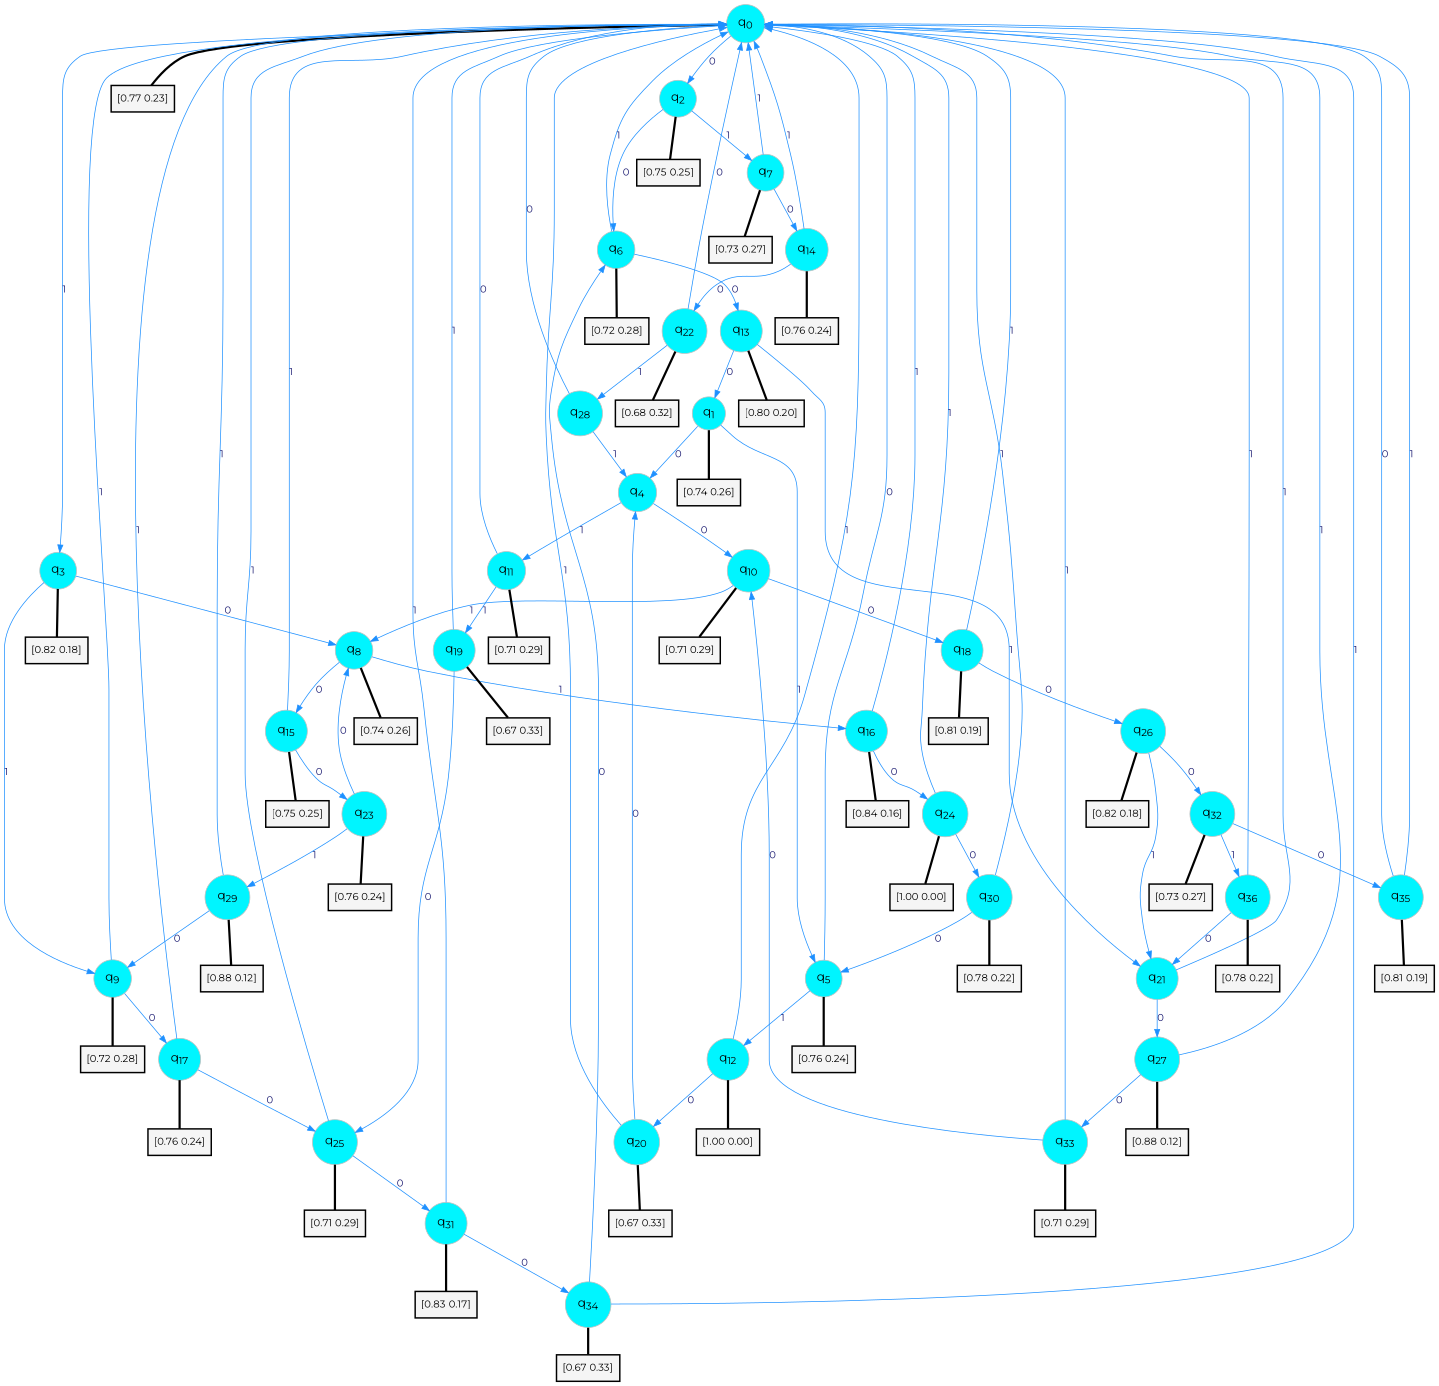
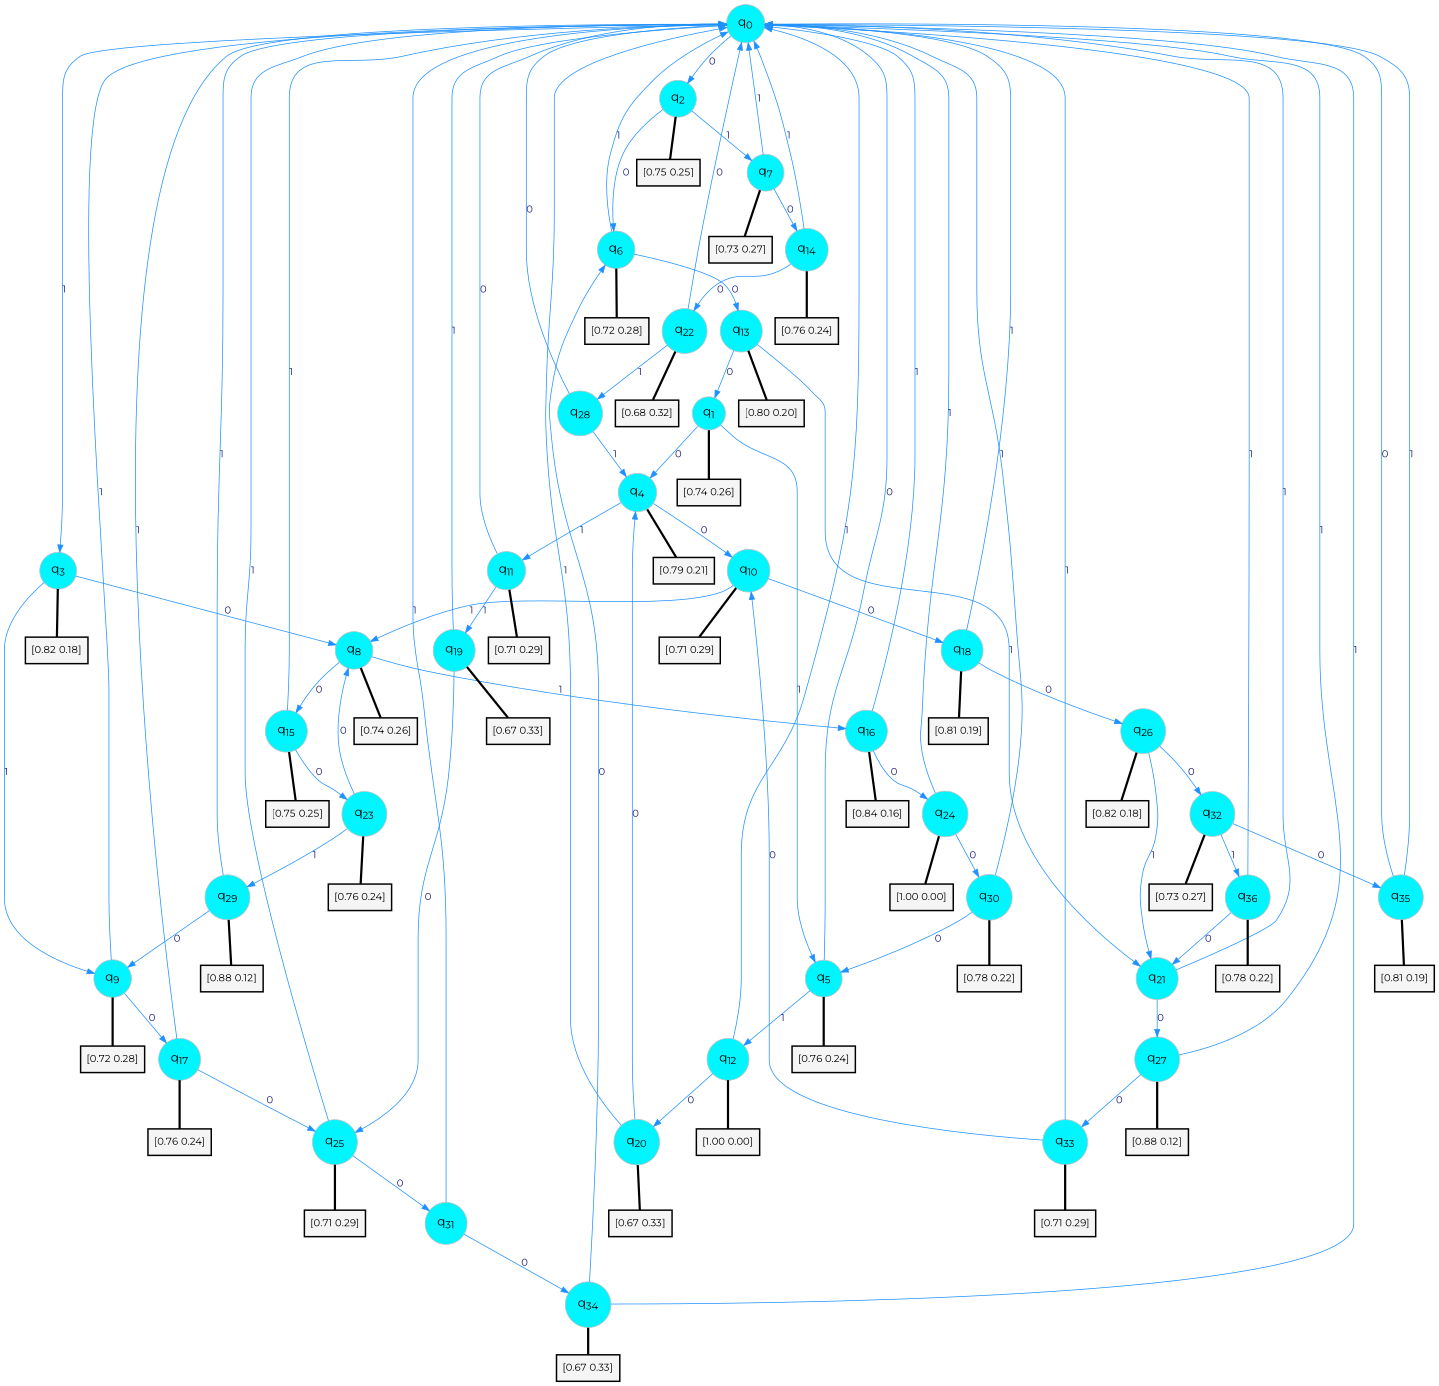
(143, 99) -> none
none -> (684, 571)
(446, 1305) -> none
